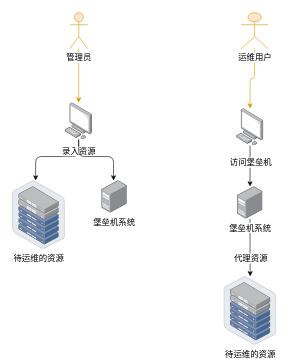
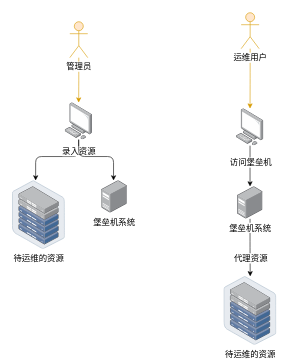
(79, 30) -> (79, 39)
(255, 30) -> (251, 30)
